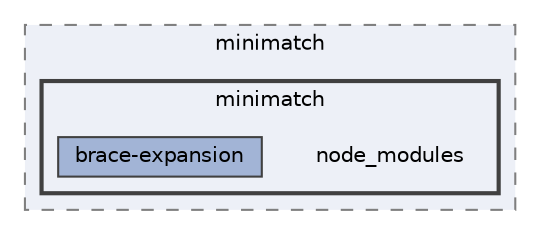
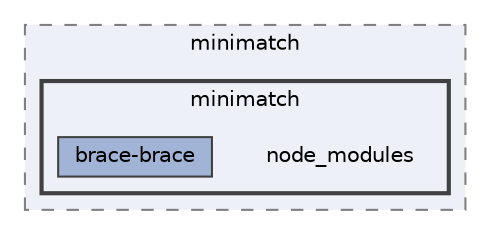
(160, 157) -> (135, 157)
